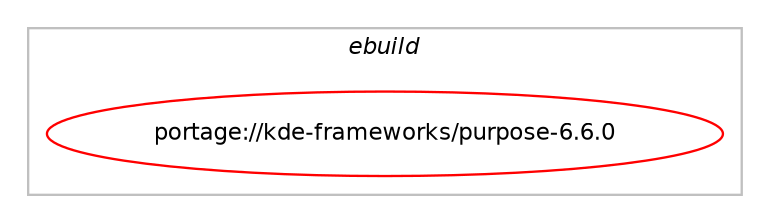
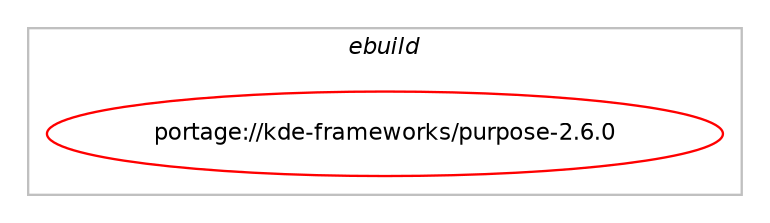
(385, 134) -> (385, 134)
